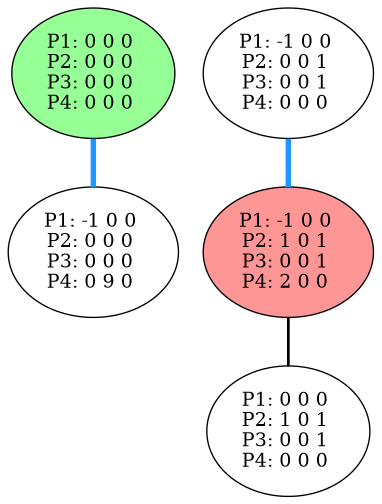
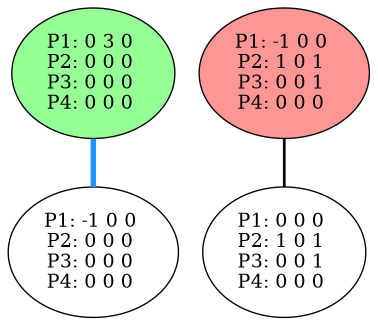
(93, 73) -> (93, 73)
(288, 73) -> none
(93, 252) -> (93, 252)
(288, 252) -> (284, 73)
